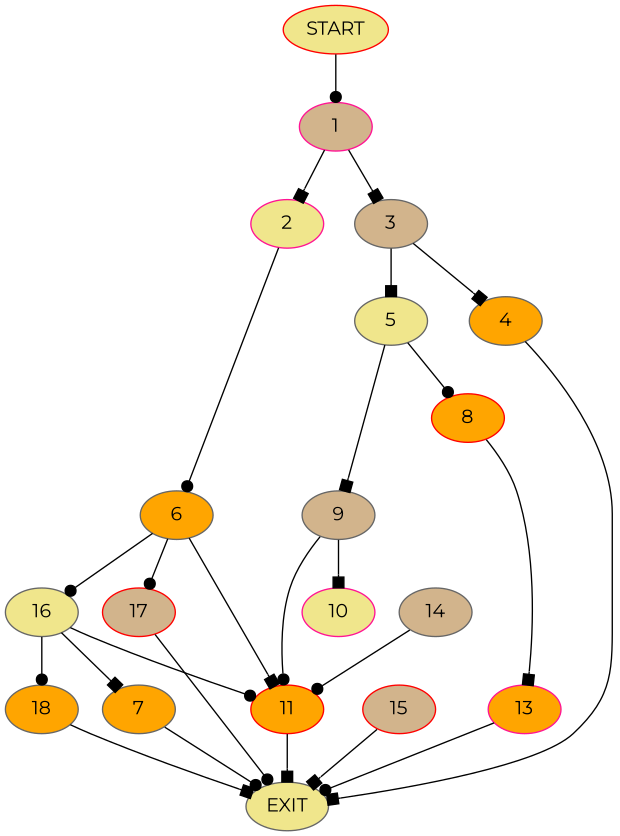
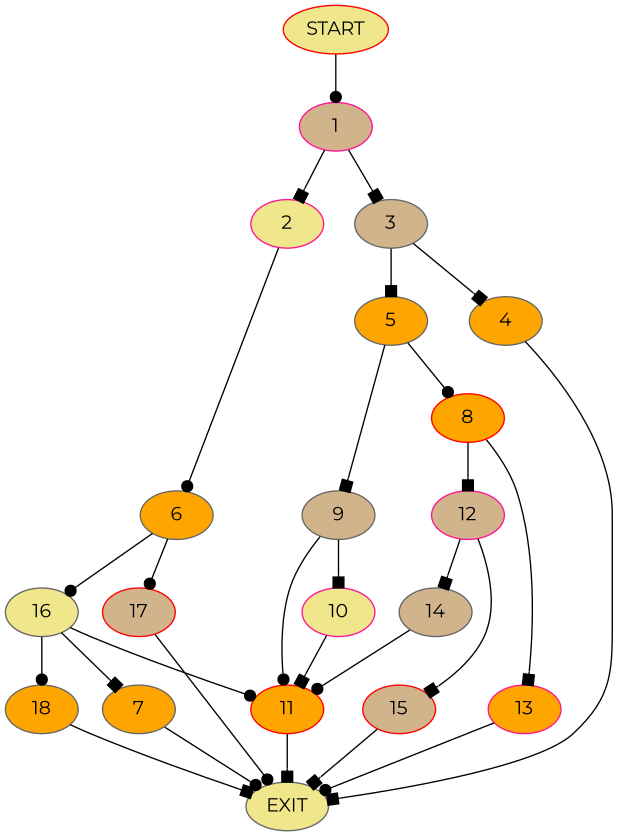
(391, 321) -> (391, 321)
none -> (468, 515)
(228, 606) -> (316, 655)
